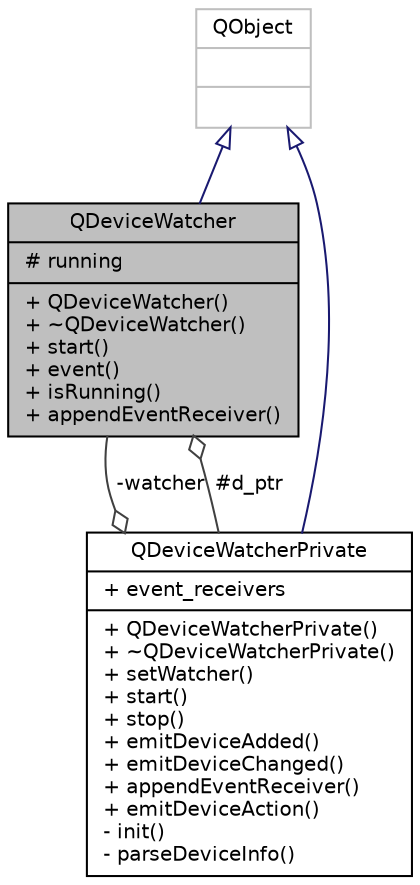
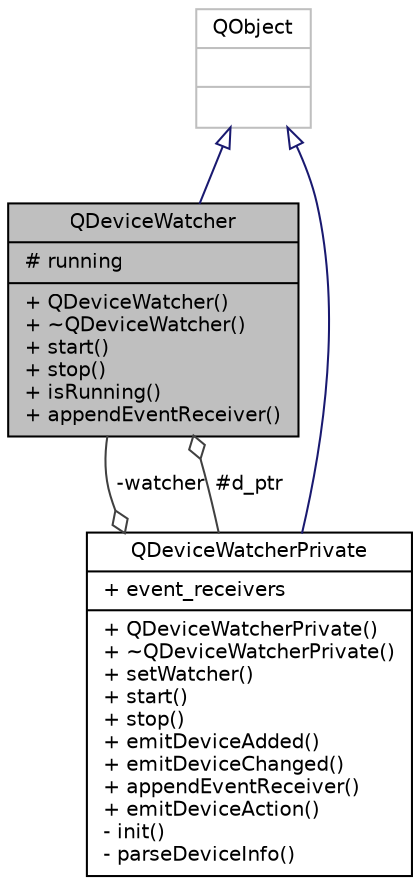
(73, 370) -> (65, 370)
